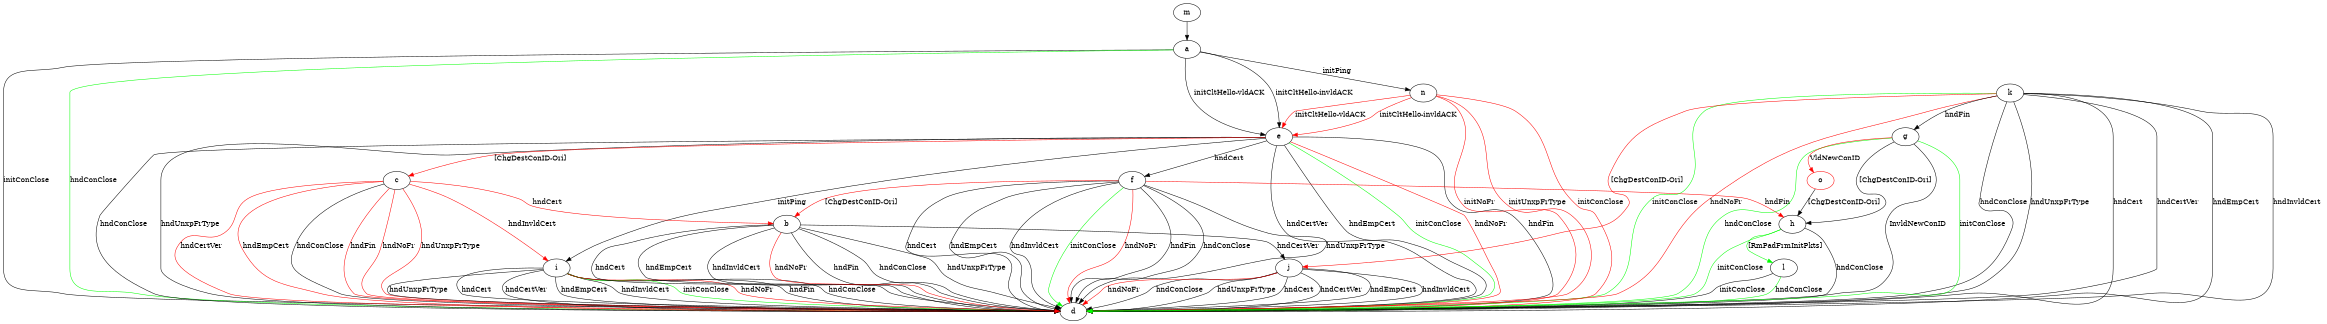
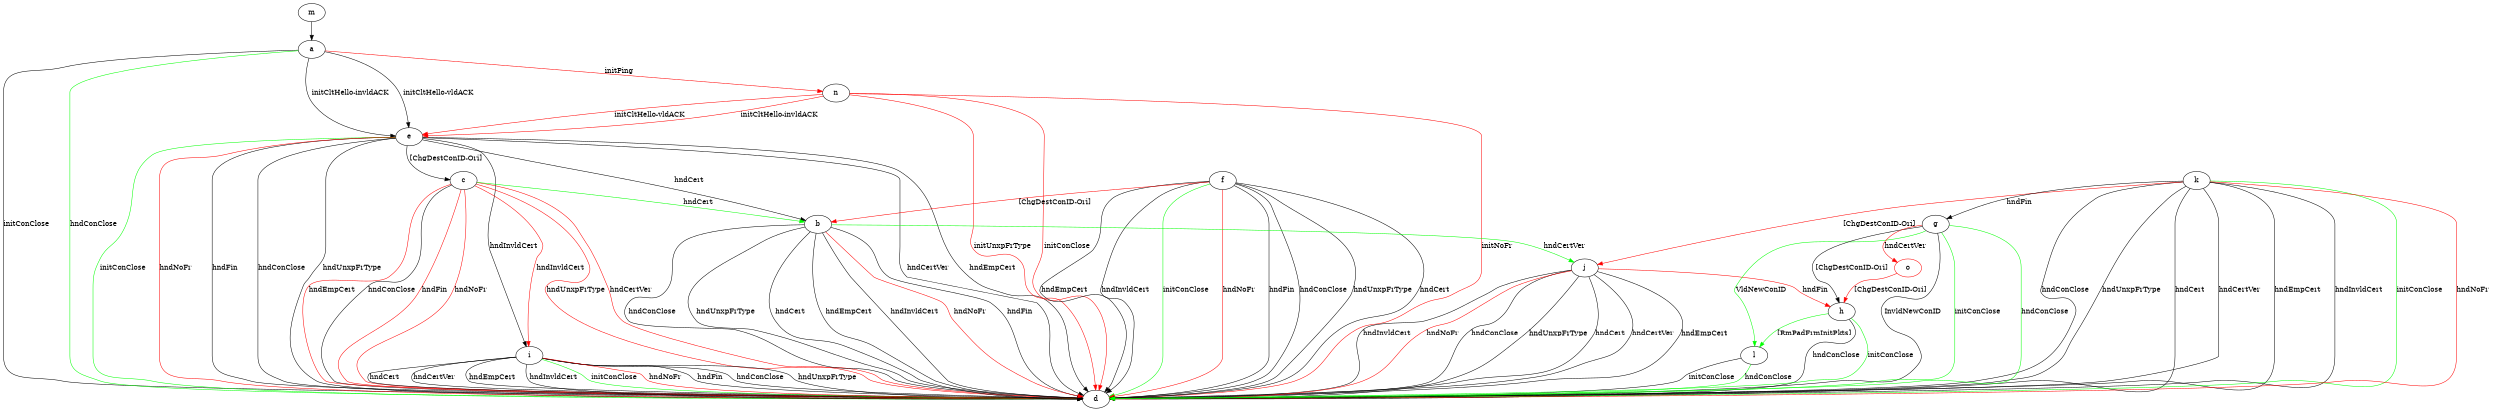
(1303, 71) -> (571, 71)
(838, 143) -> (418, 170)
(1208, 158) -> (612, 177)
(1836, 159) -> (1907, 246)
(1465, 187) -> (1715, 275)
(1808, 200) -> (1868, 280)
(793, 202) -> (515, 246)
(587, 215) -> (638, 200)
(1044, 230) -> (1202, 229)
none -> (1794, 244)
